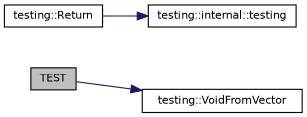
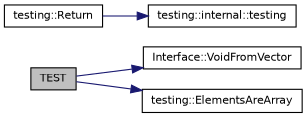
none -> (222, 58)
(222, 101) -> (222, 101)
